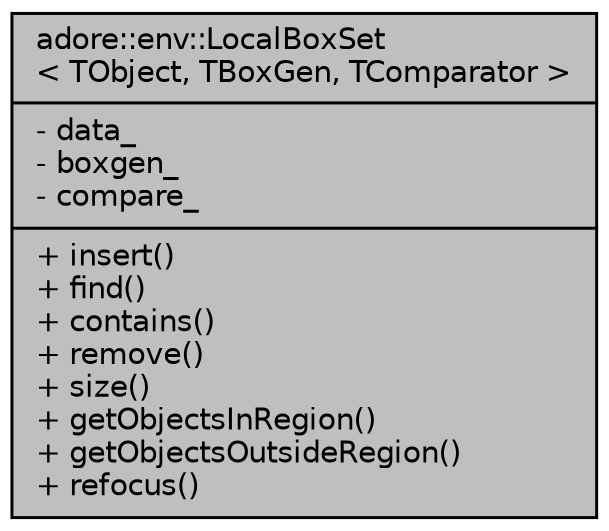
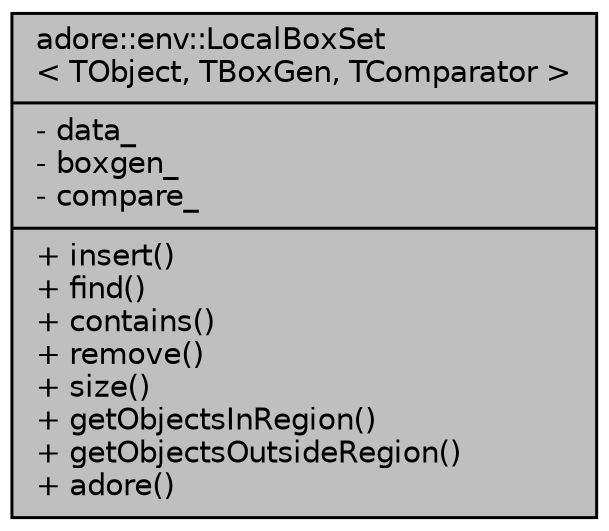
(118, 486) -> (106, 486)
